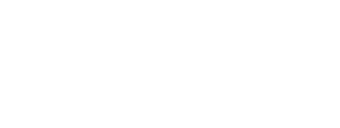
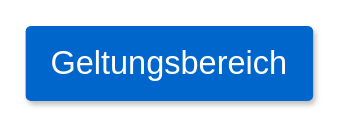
none -> (169, 63)
